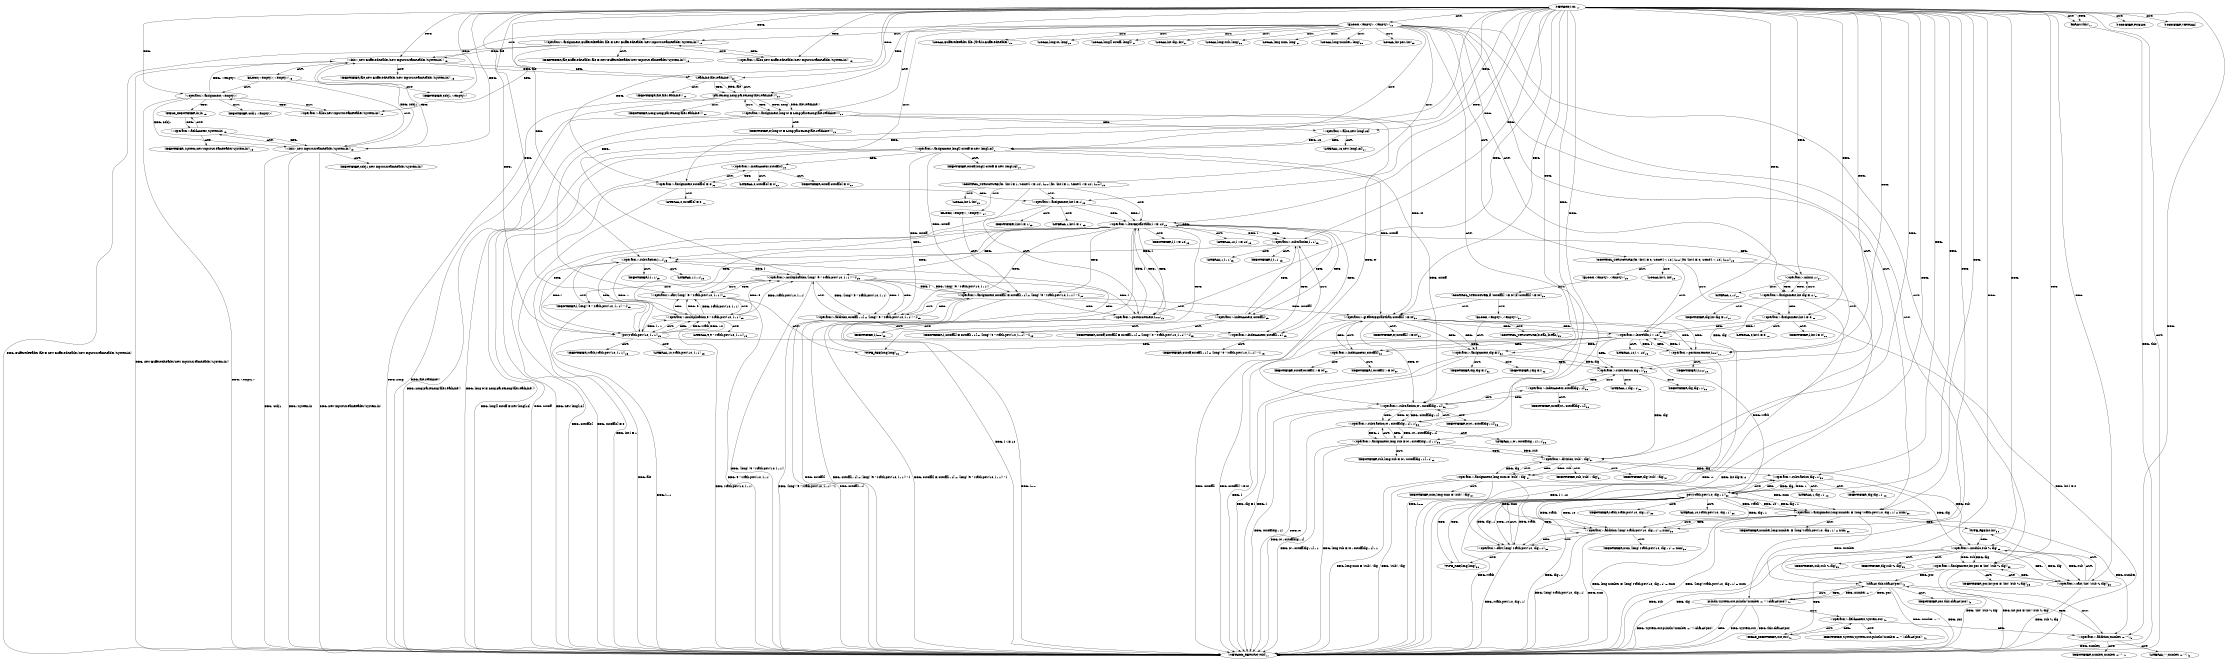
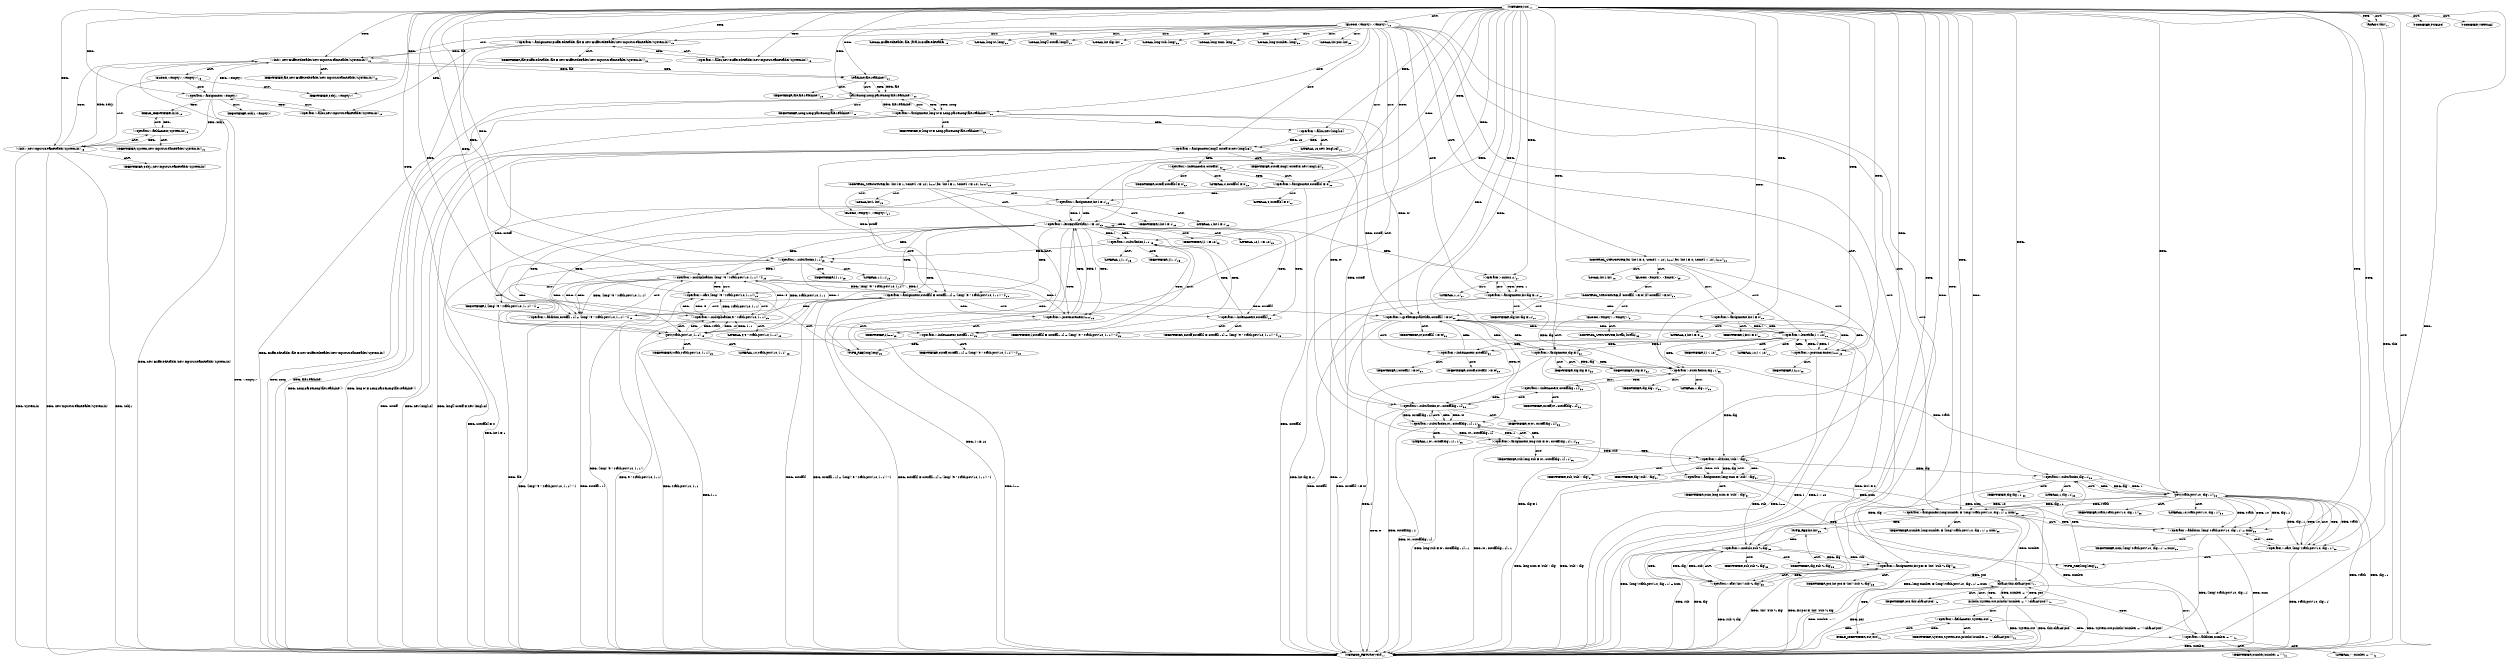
none -> (1701, 353)
